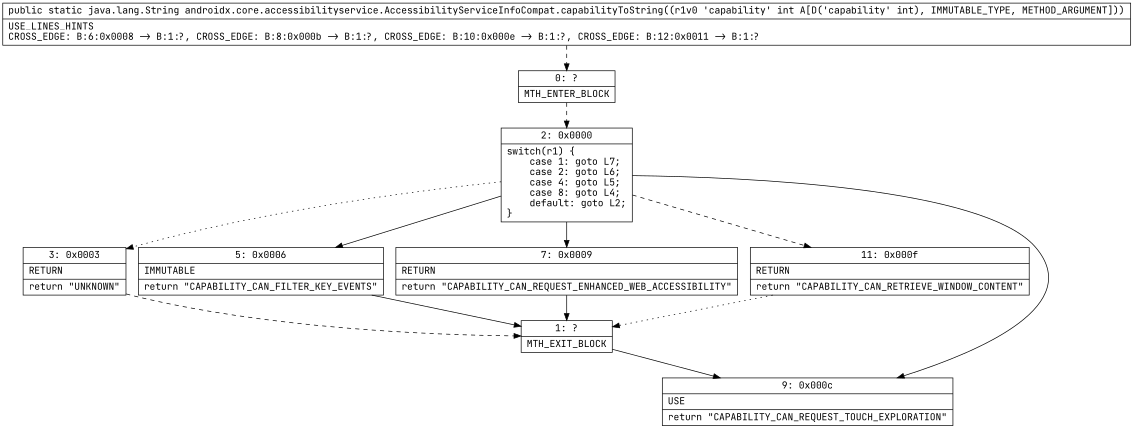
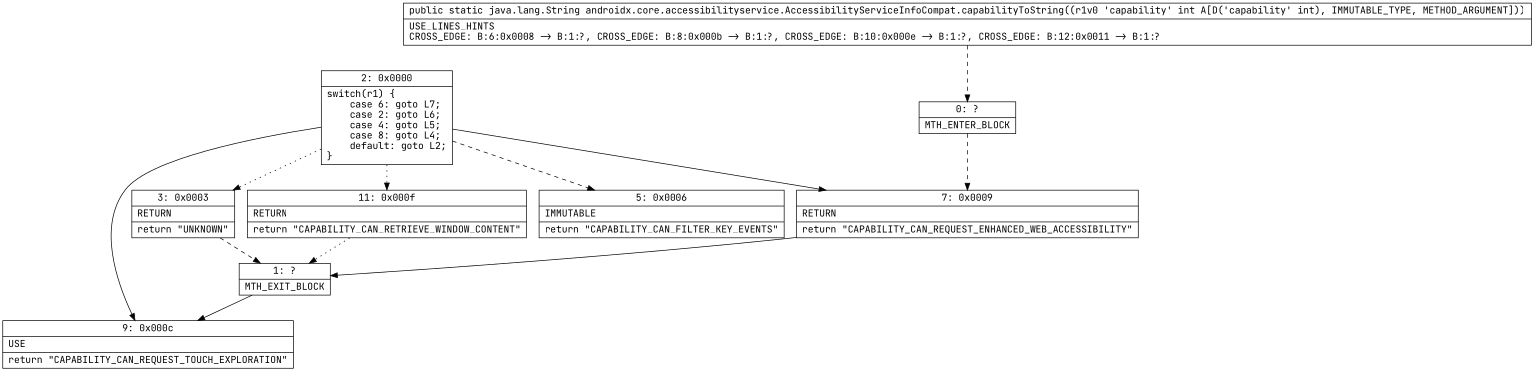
(567, 112) -> (967, 158)
(564, 162) -> (384, 105)
(718, 220) -> (387, 174)
(422, 221) -> (520, 164)
(443, 310) -> none
